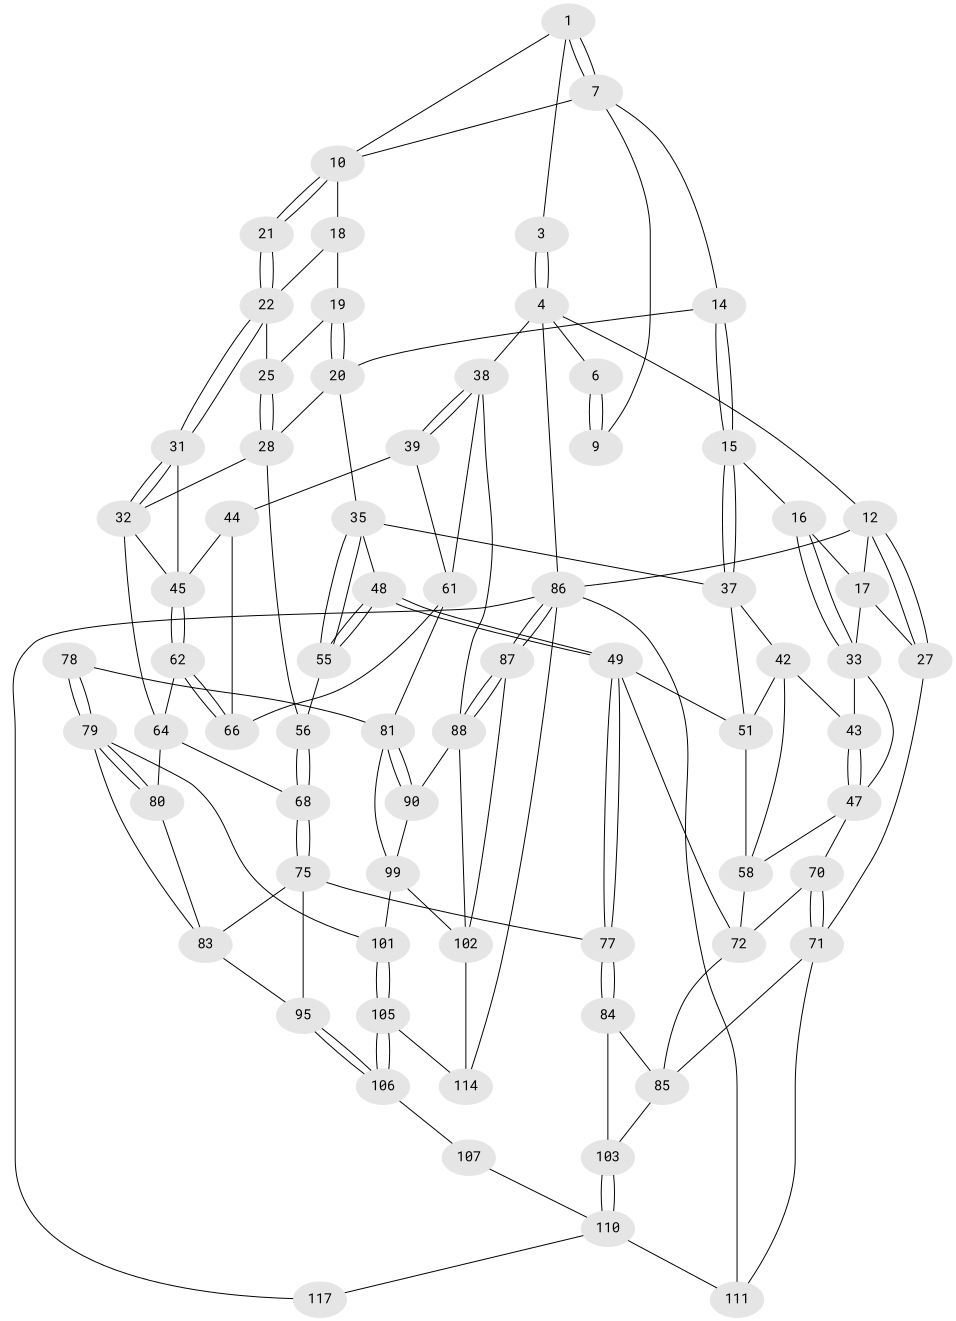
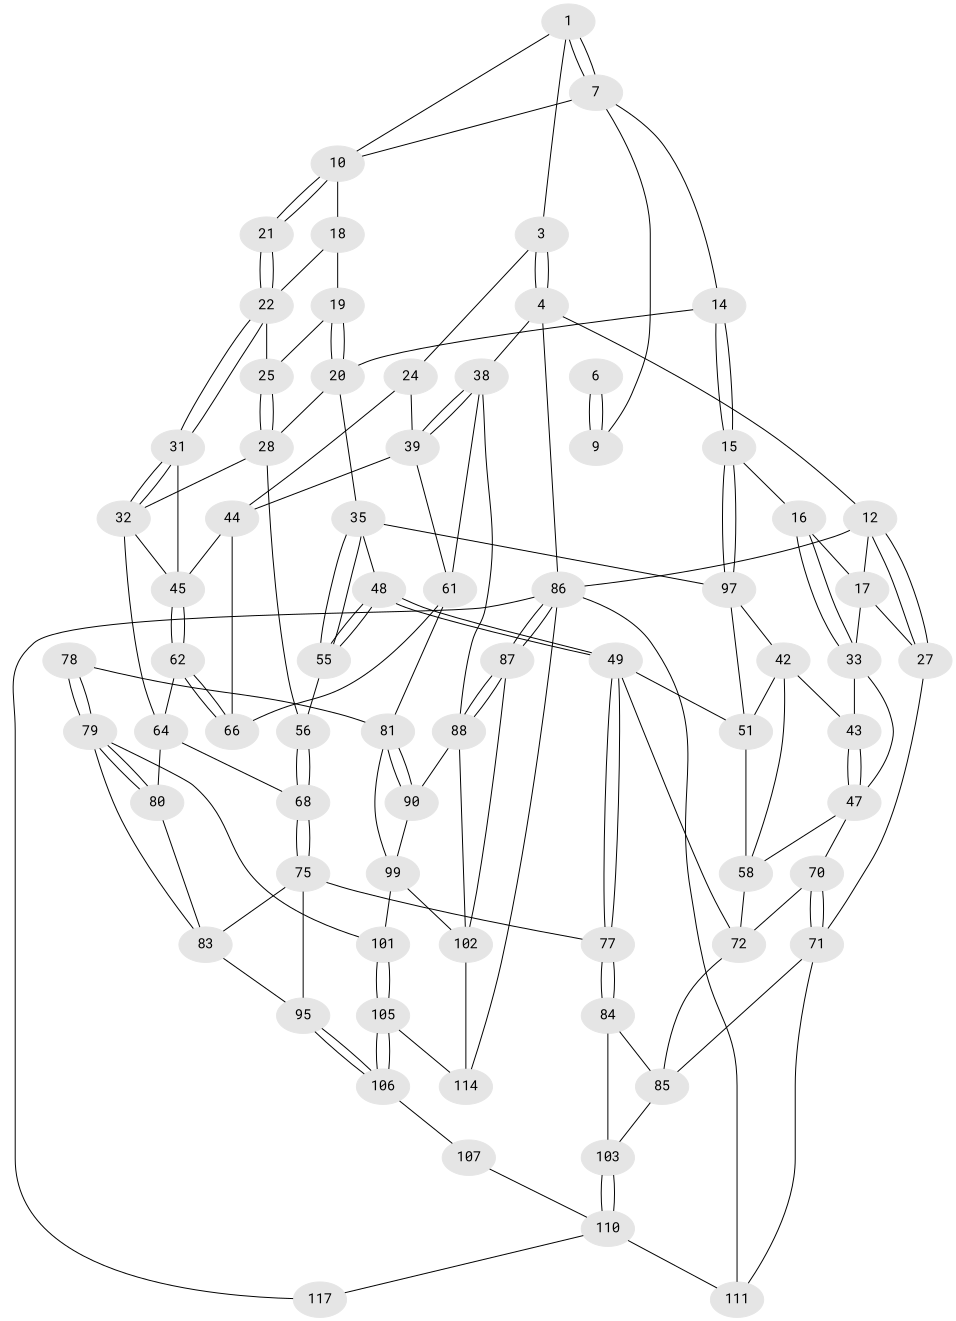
(569, 341) -> none
none -> (411, 377)
(729, 590) -> (729, 590)
